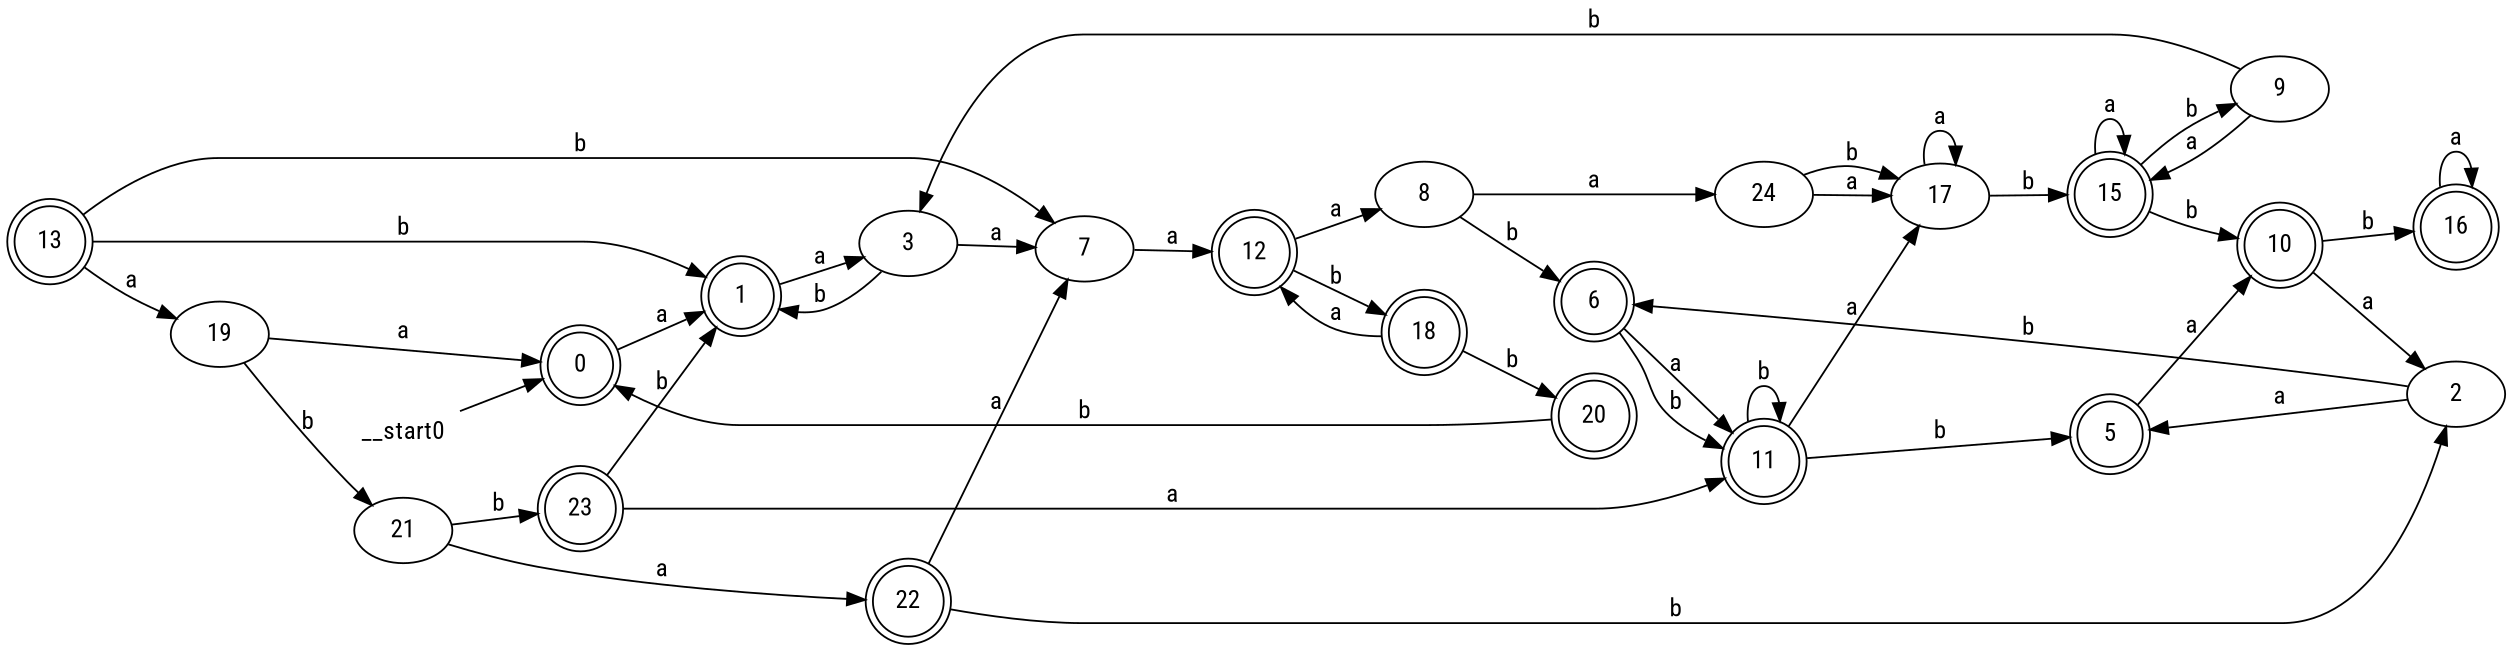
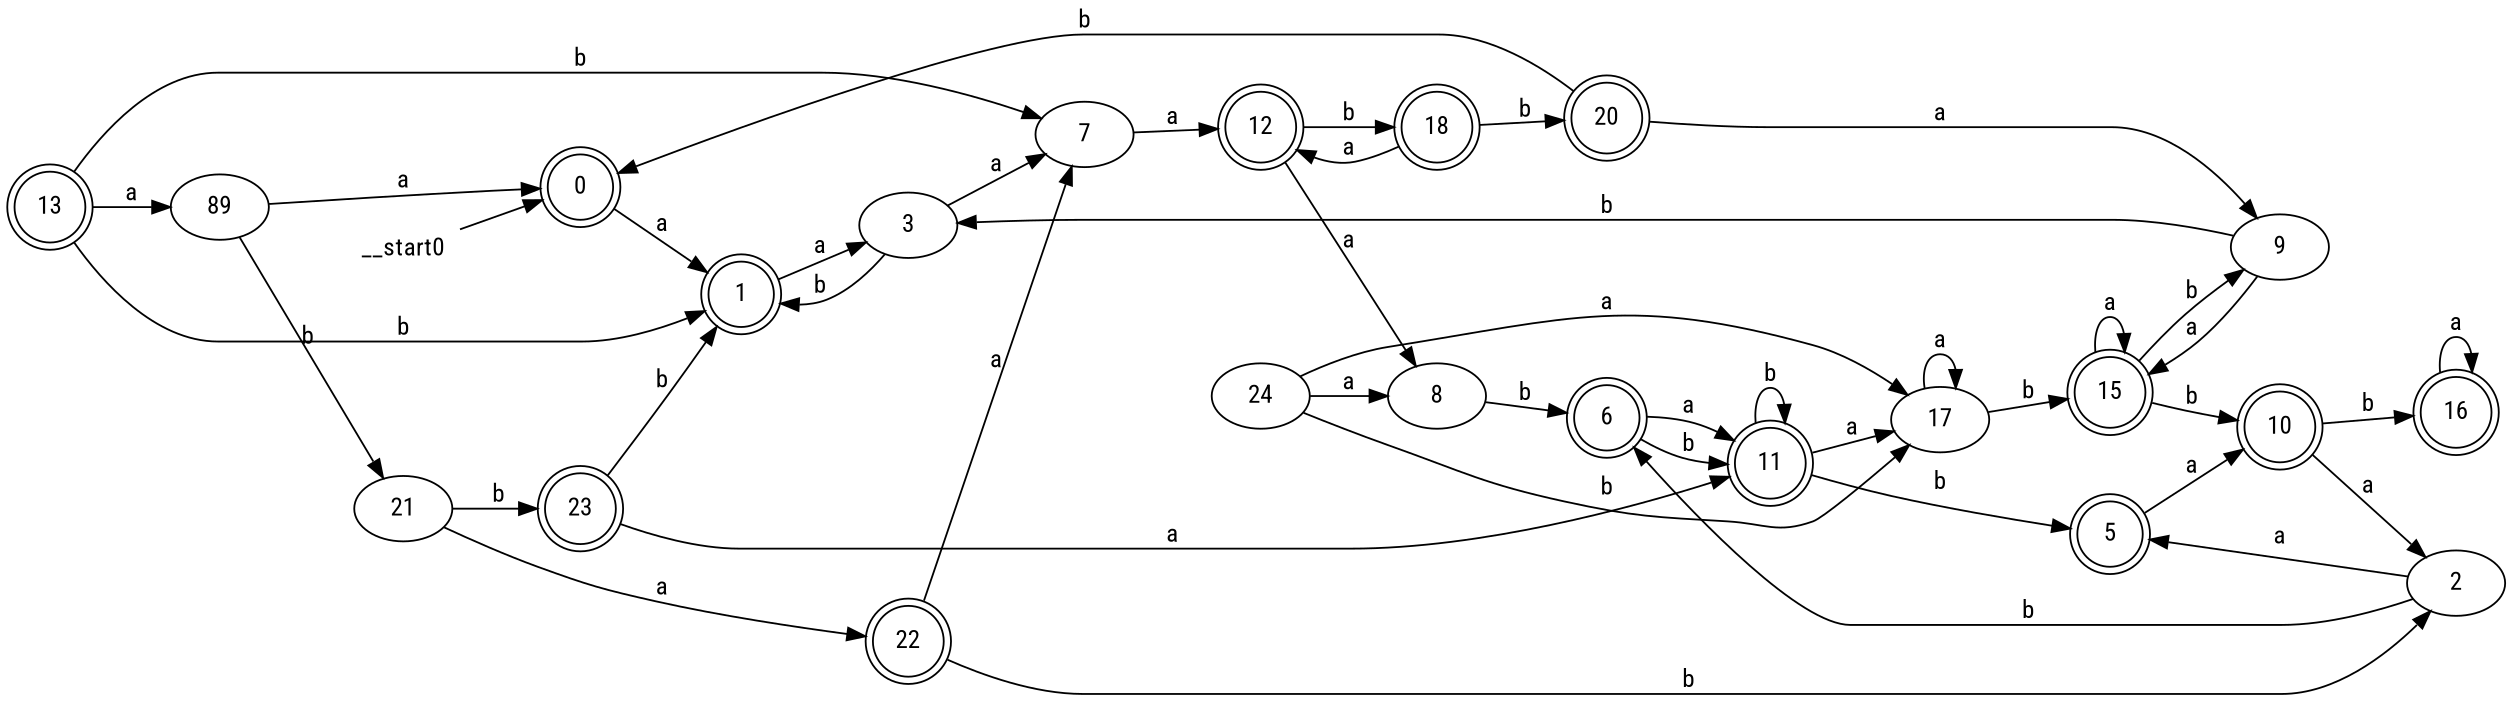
none -> (1960, 127)
(1585, 194) -> (1340, 396)
(220, 334) -> (220, 207)
